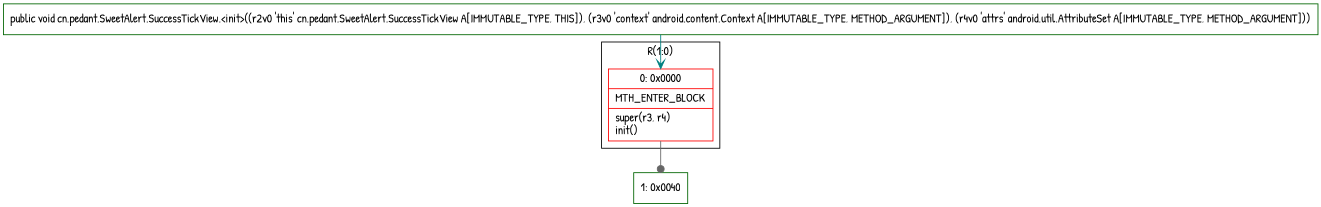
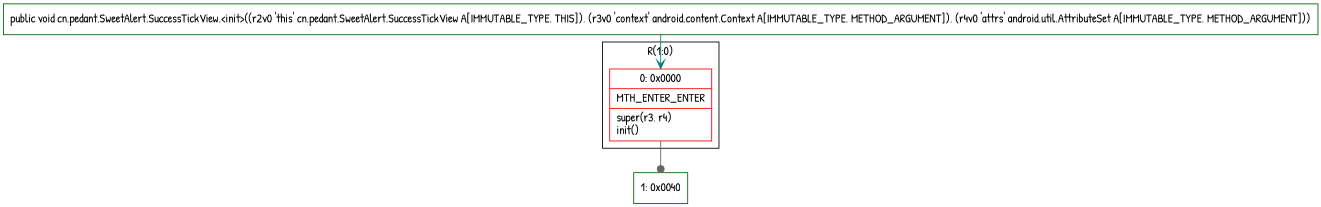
(661, 98) -> (661, 98)
